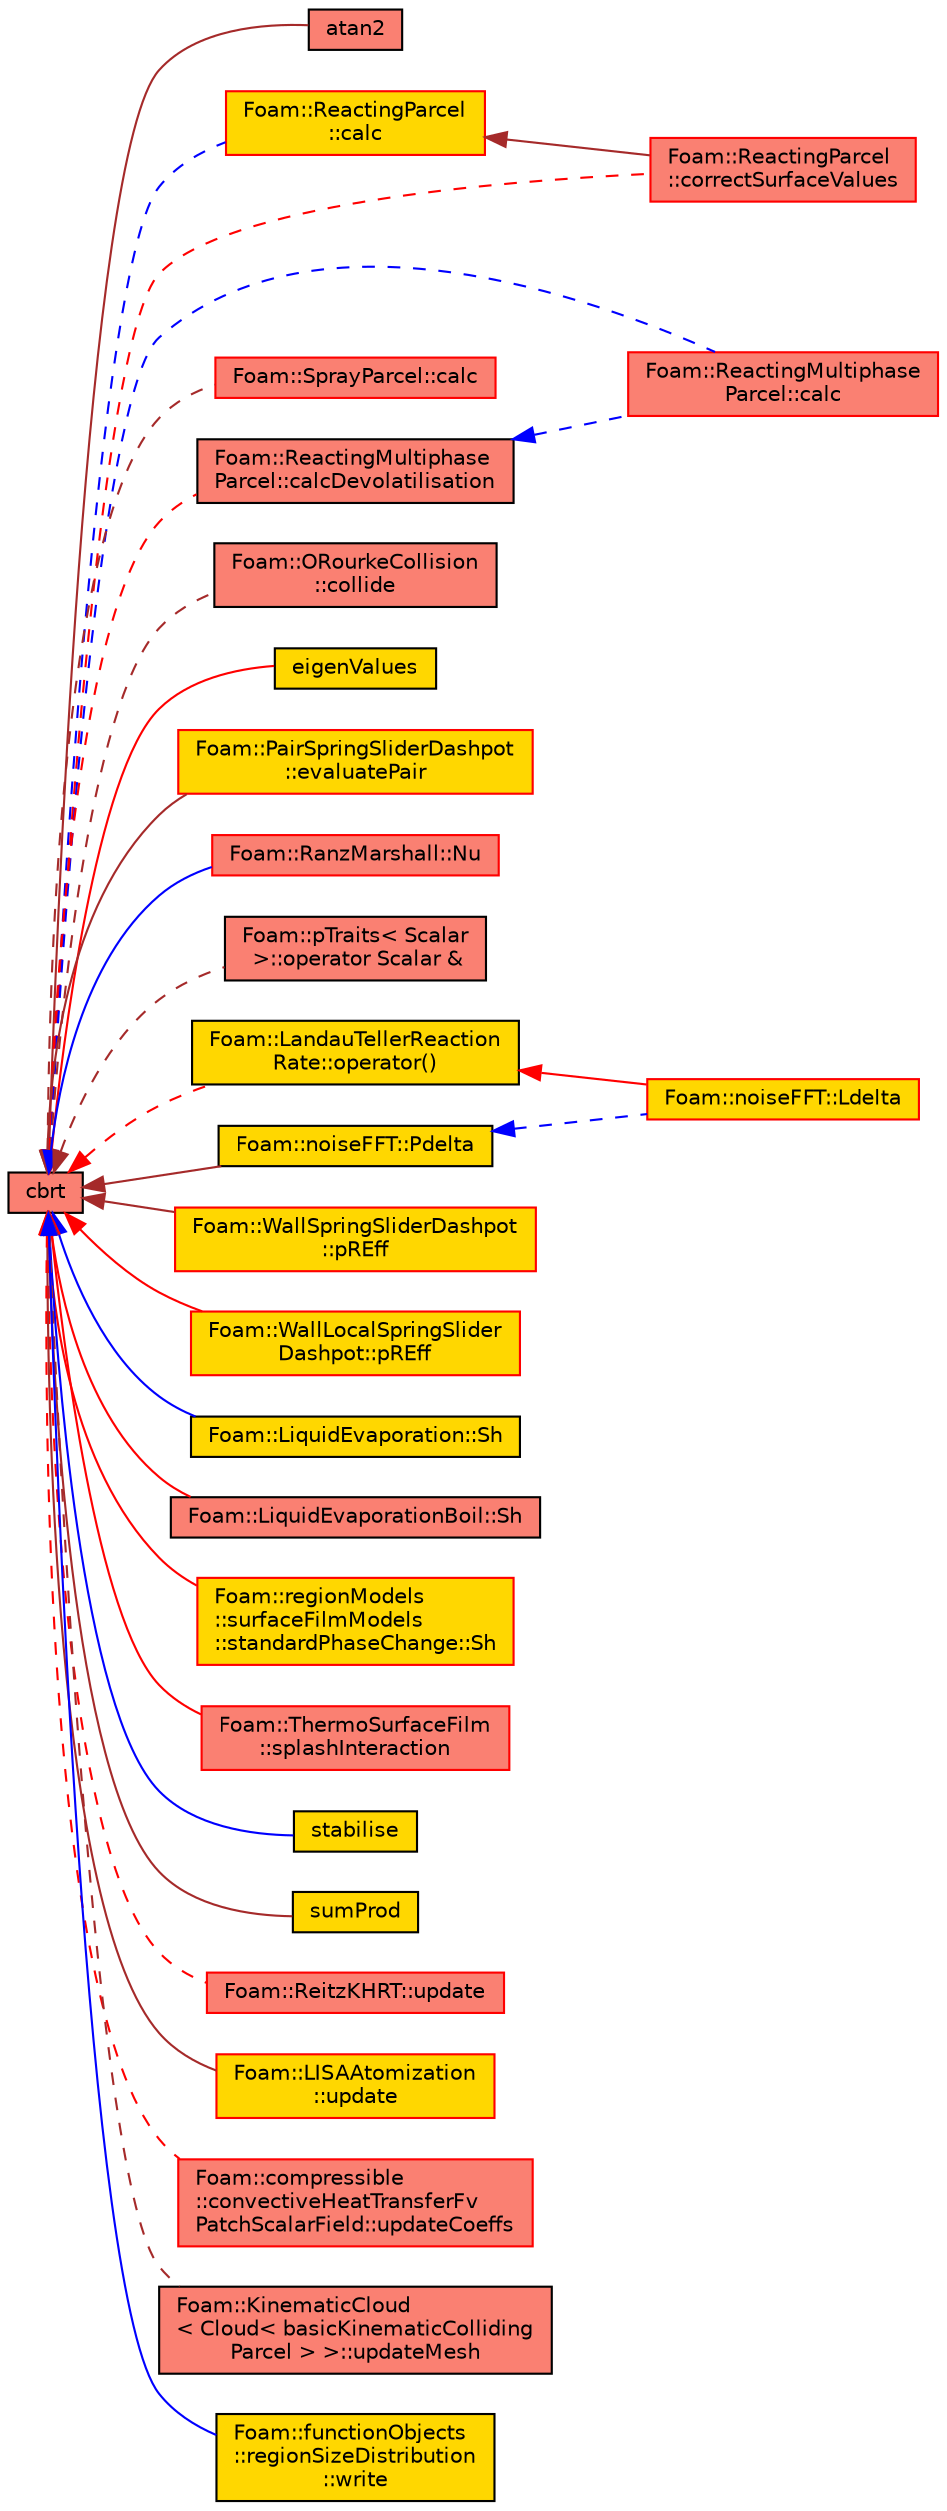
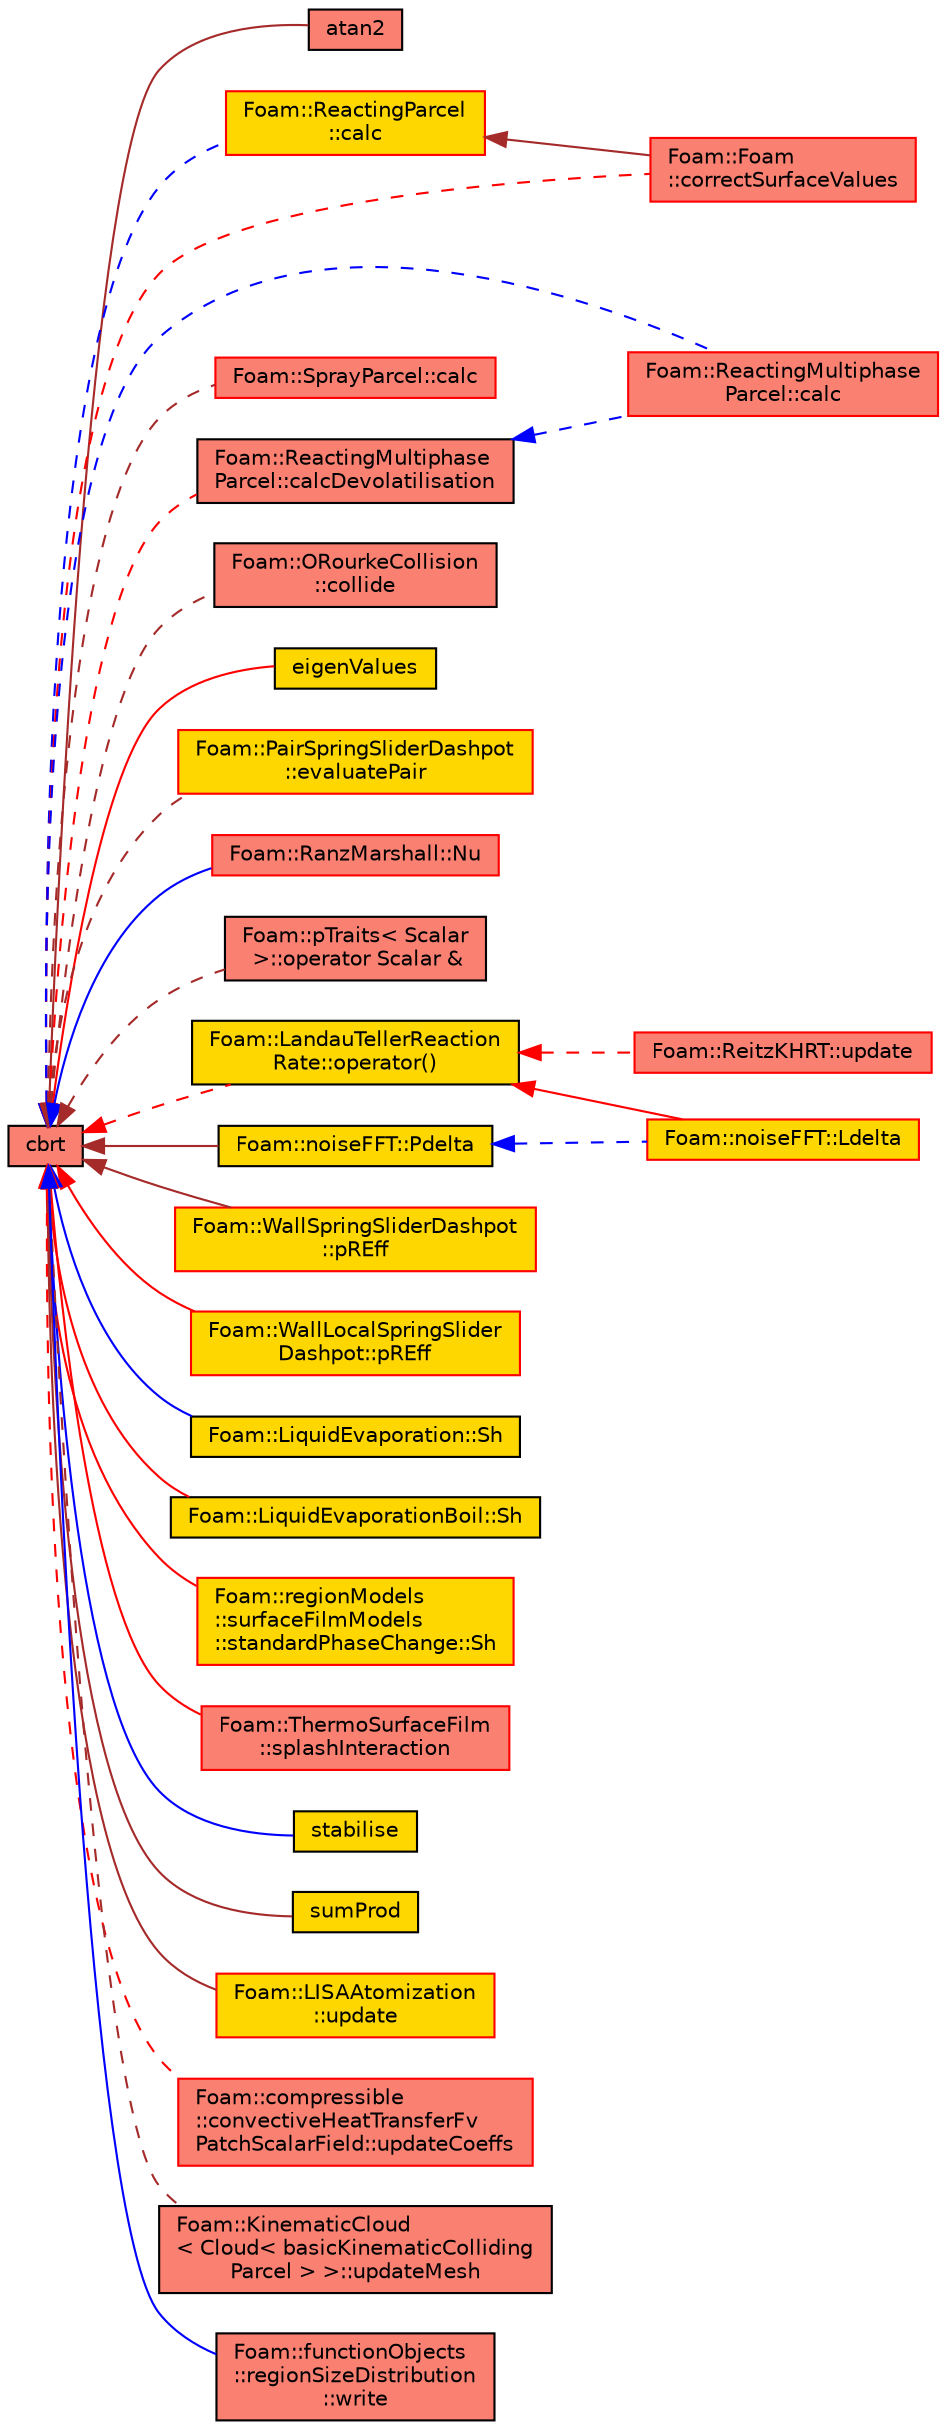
(783, 170) -> (783, 170)
(105, 891) -> (104, 892)
(355, 1517) -> (355, 1517)
(98, 1805) -> (588, 1053)
(355, 2458) -> (355, 2377)
